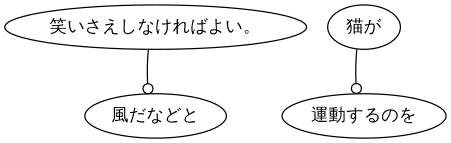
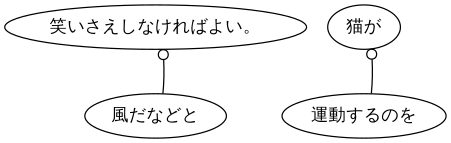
(356, 66) -> (372, 76)
(147, 67) -> (164, 77)
